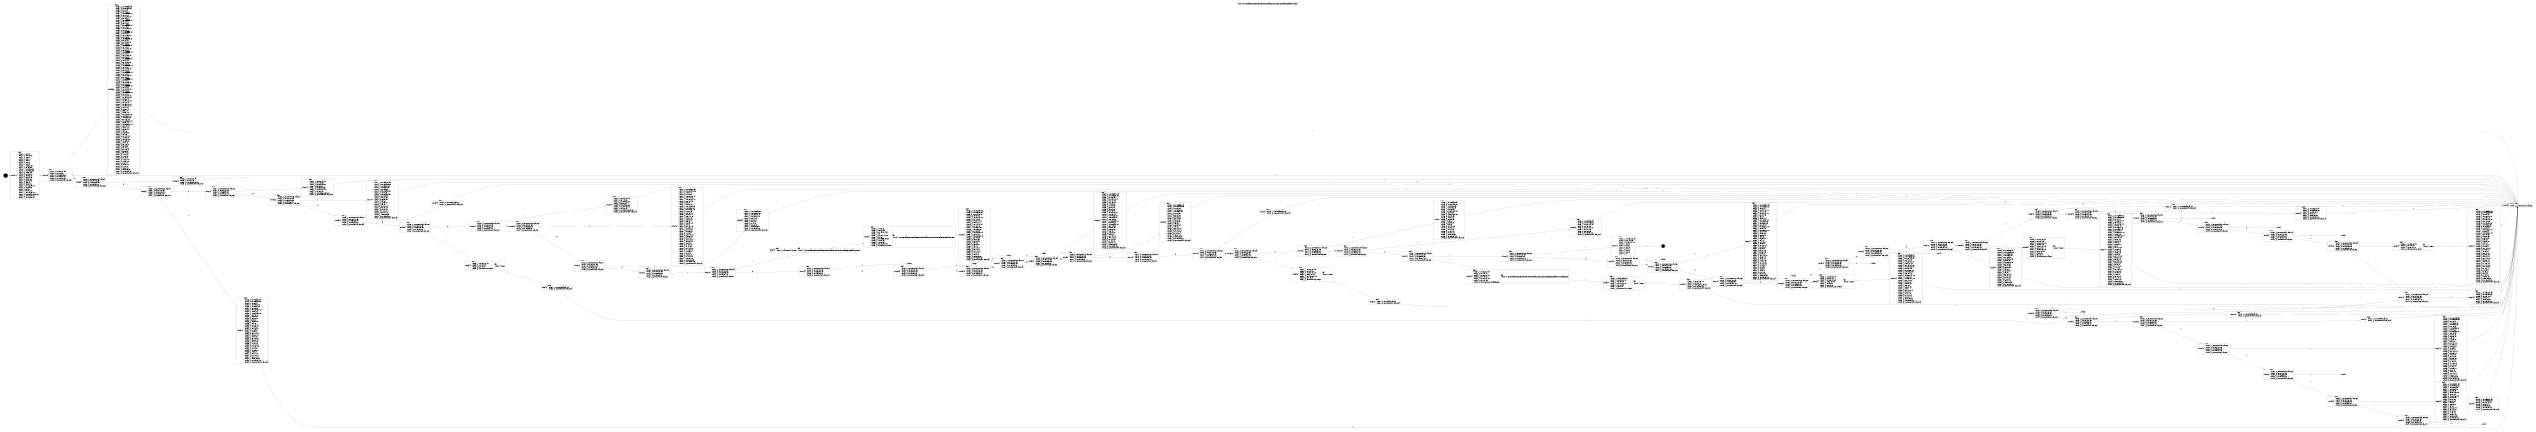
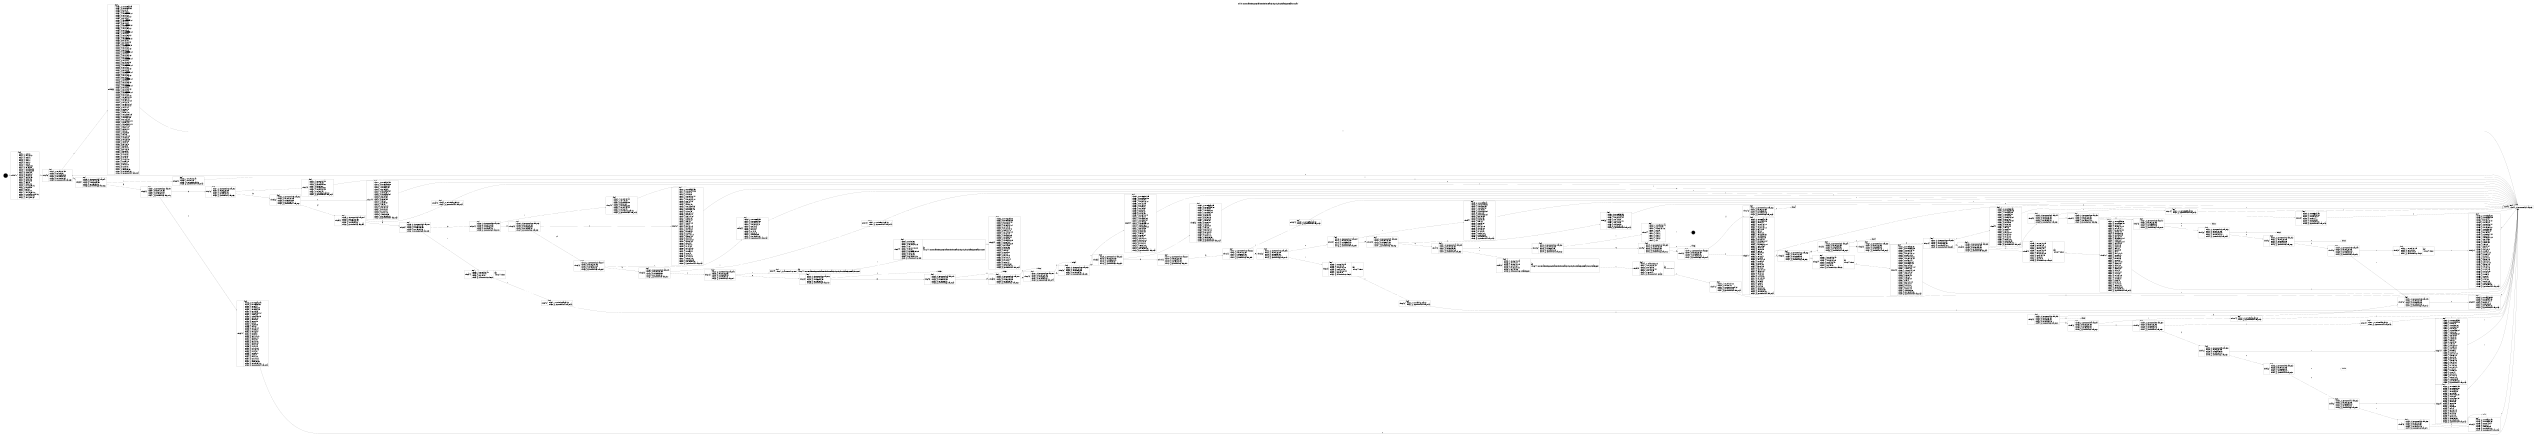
none -> (877, 223)
(1939, 254) -> none
(1760, 284) -> (1776, 256)
